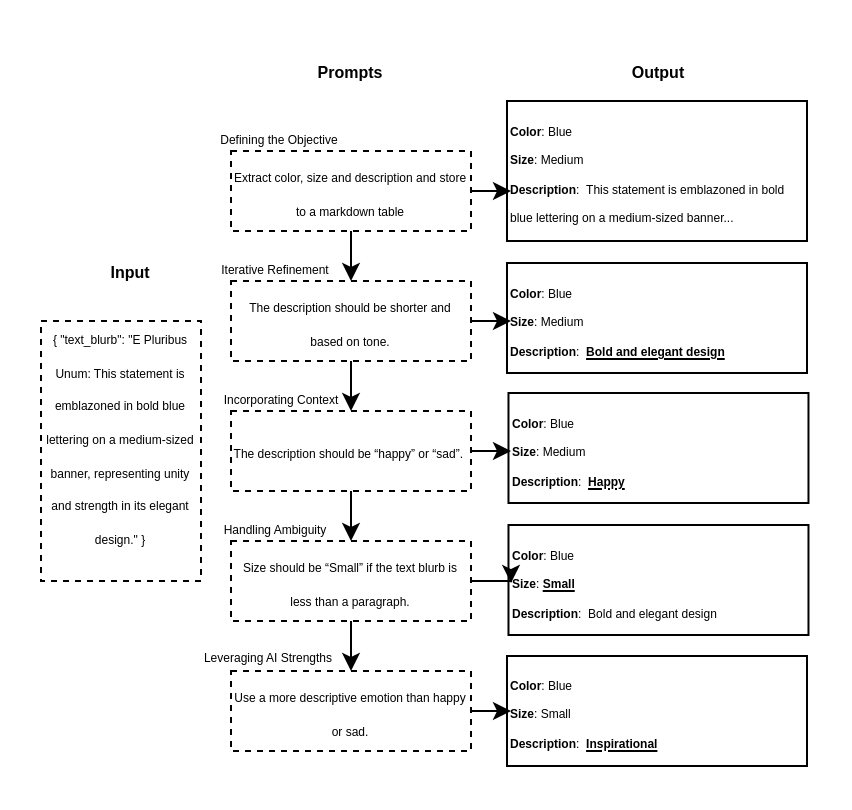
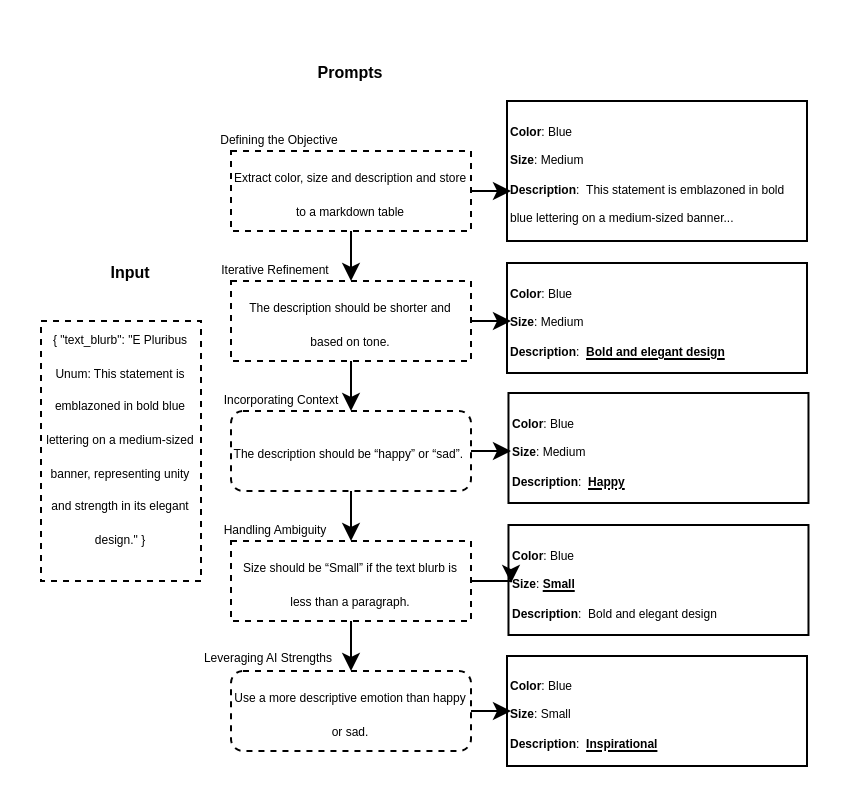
(658, 71) -> none
(351, 451) -> (351, 451)
(351, 711) -> (351, 711)
